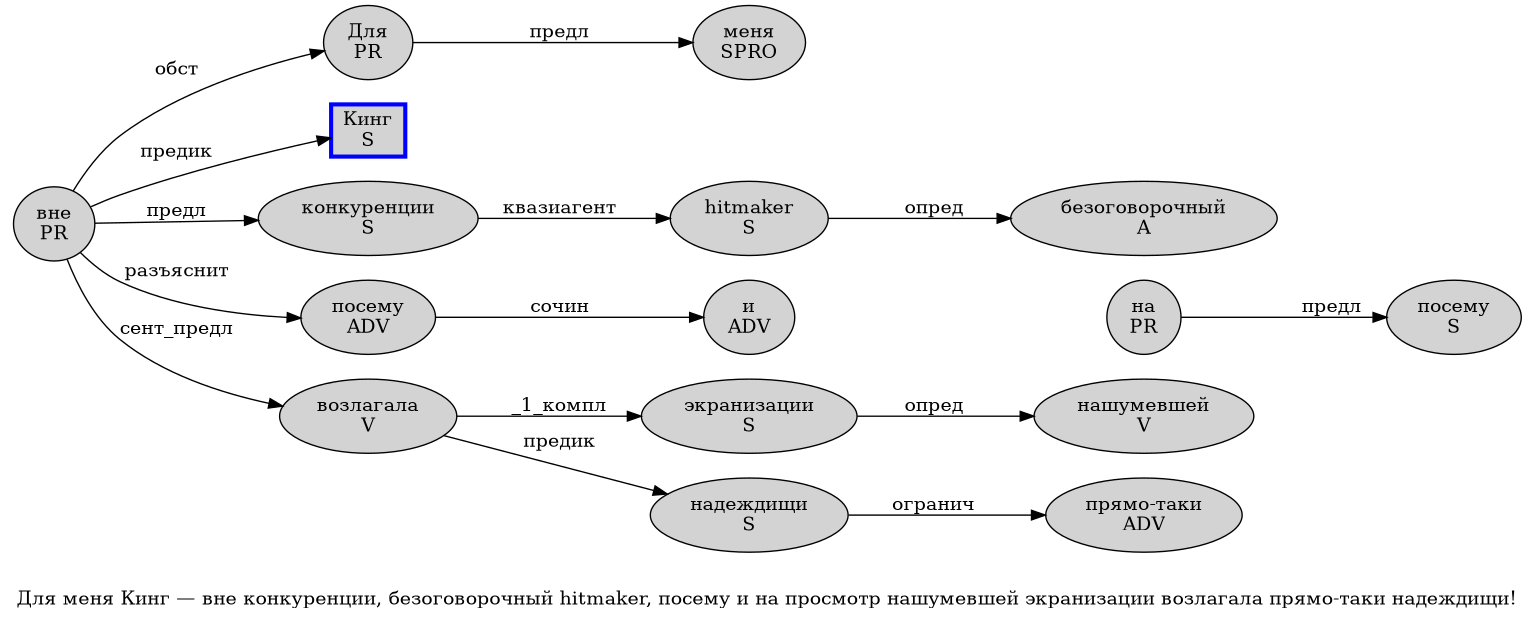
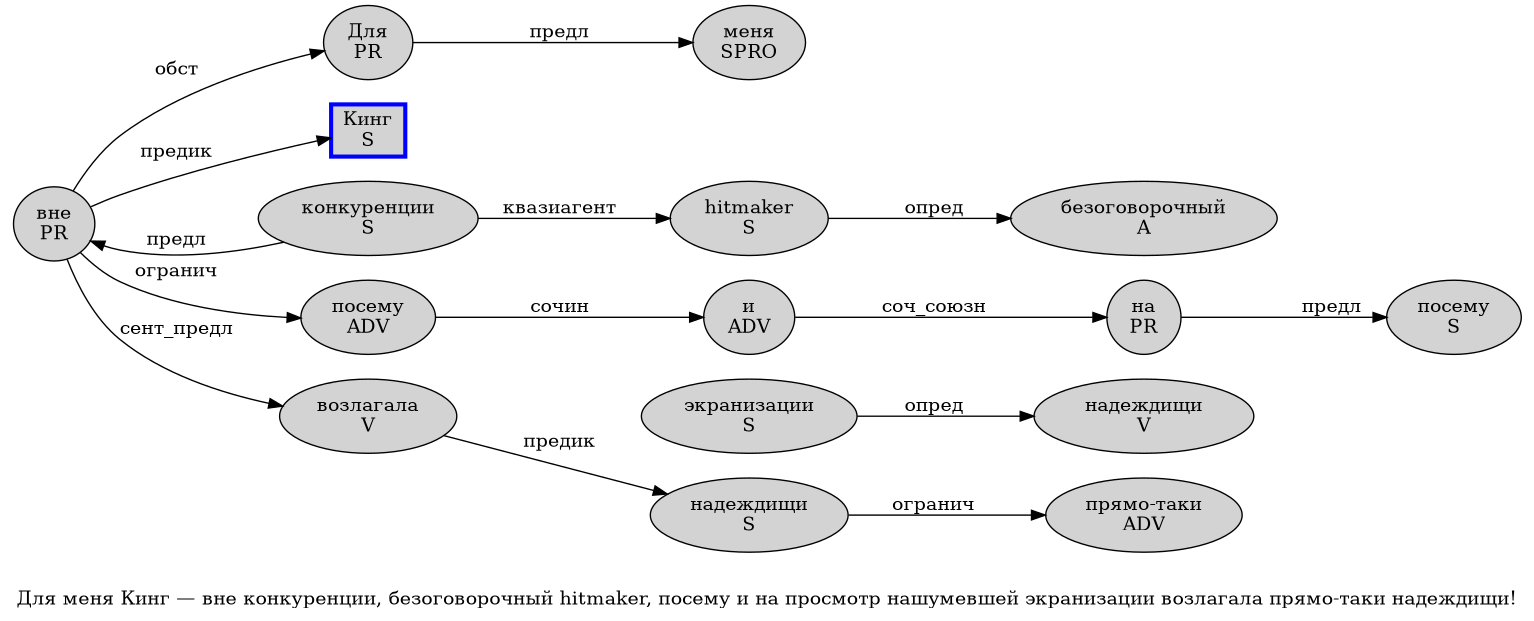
(170, 222) -> (194, 254)
(177, 271) -> (177, 271)
none -> (944, 317)
(542, 416) -> none
(1144, 416) -> (1144, 416)
